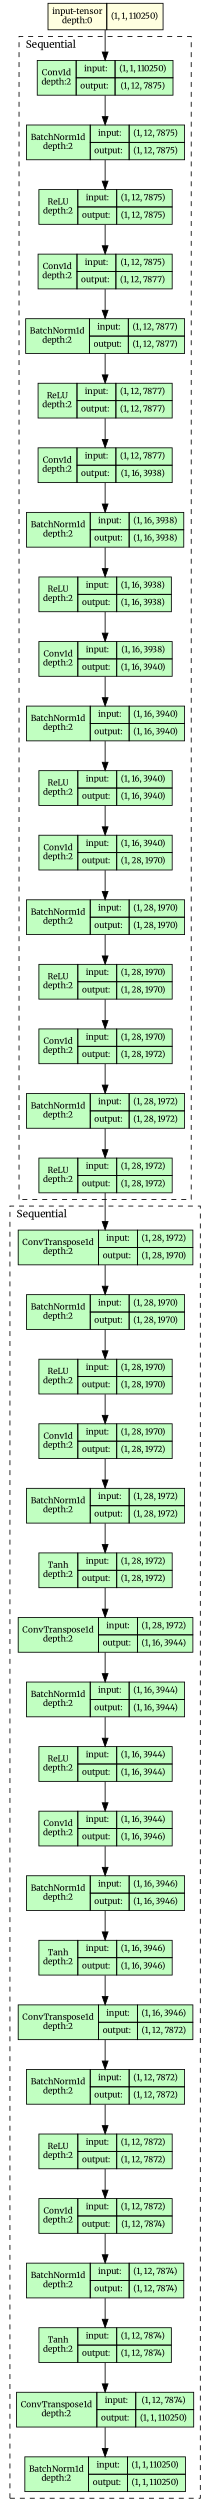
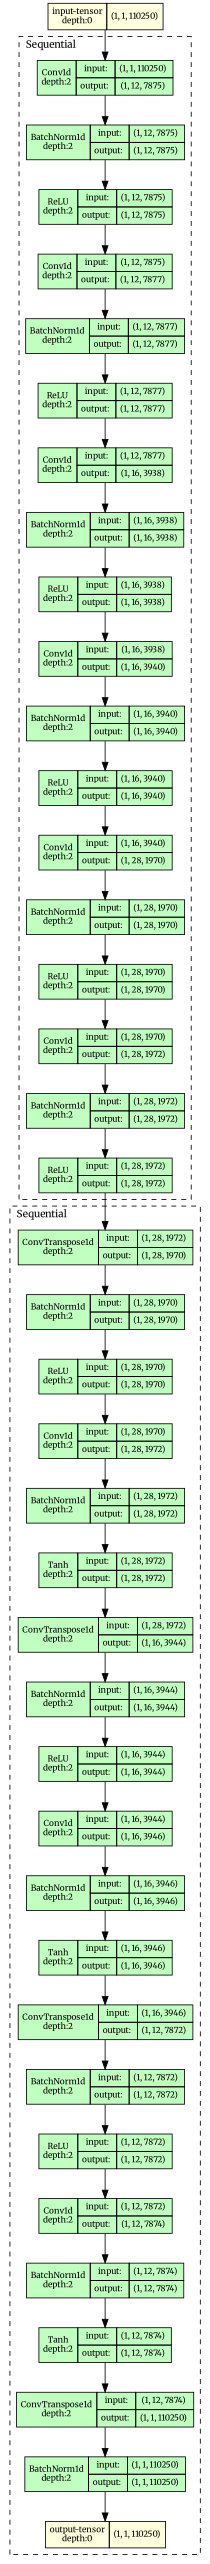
none -> (105, 2535)
